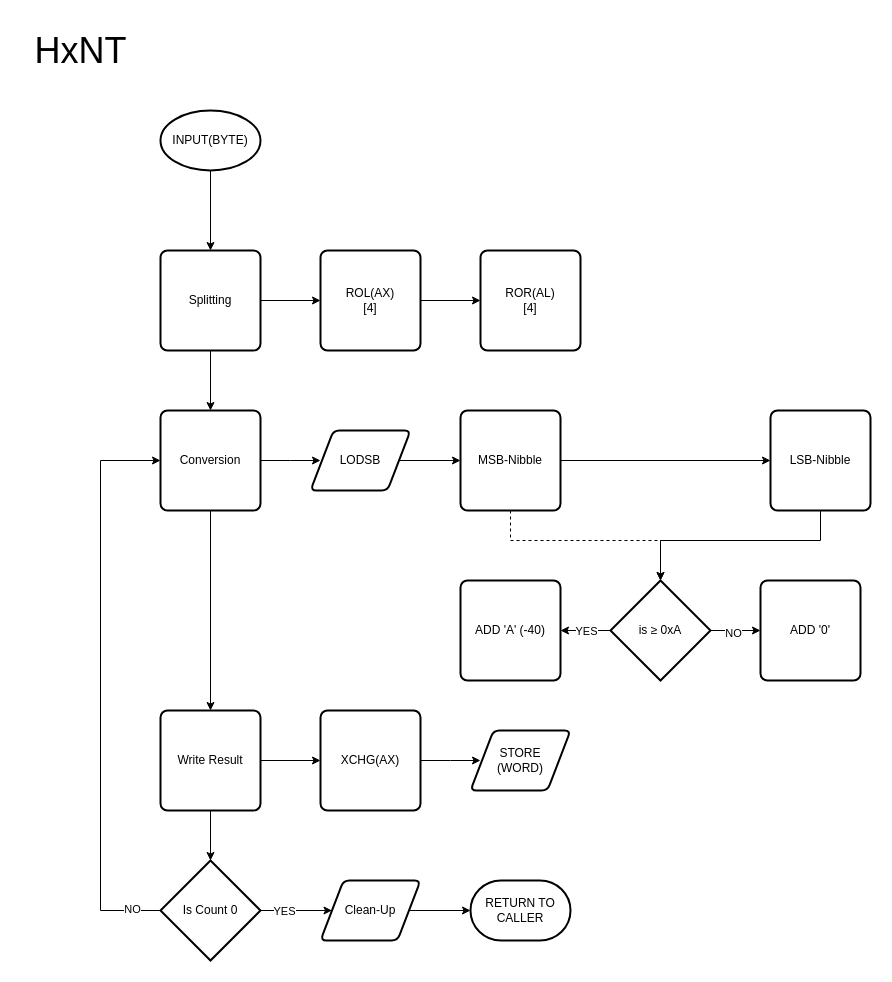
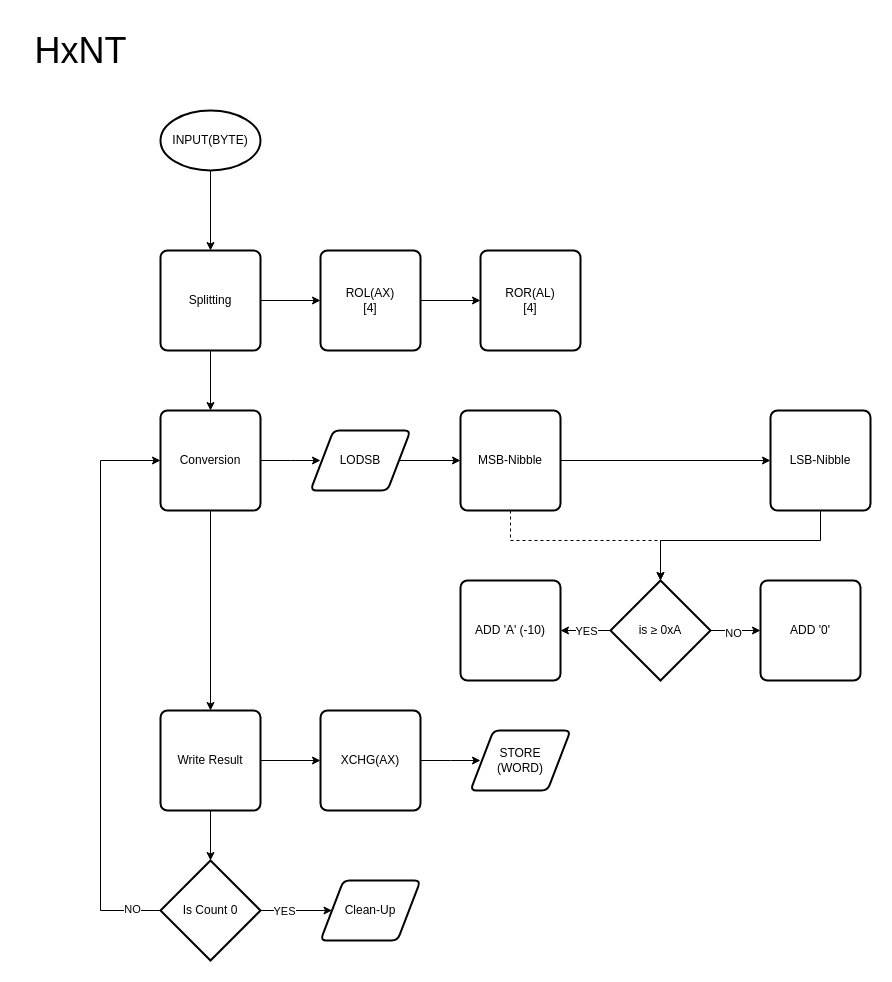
(511, 631) -> (511, 631)
(436, 911) -> none
(521, 911) -> none
